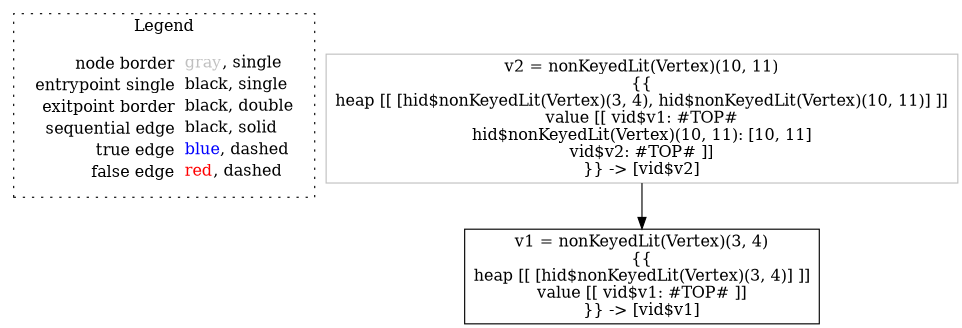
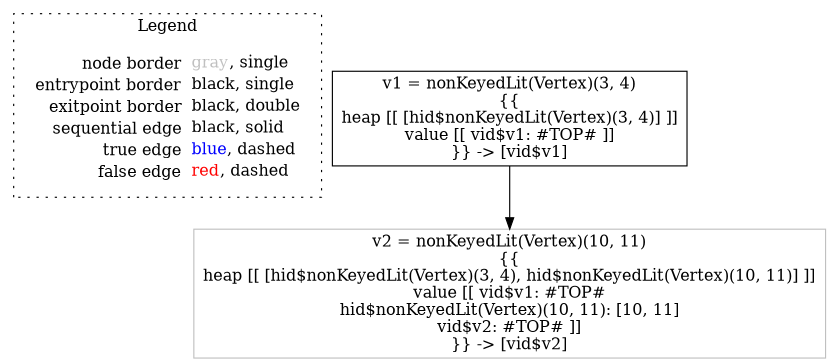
(108, 86) -> (111, 86)
(642, 200) -> (510, 192)
